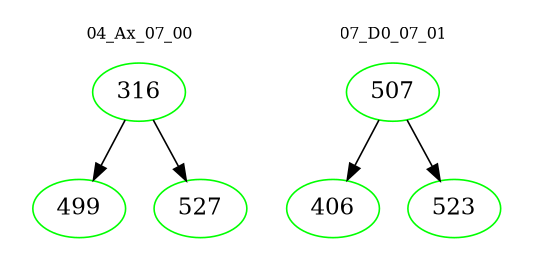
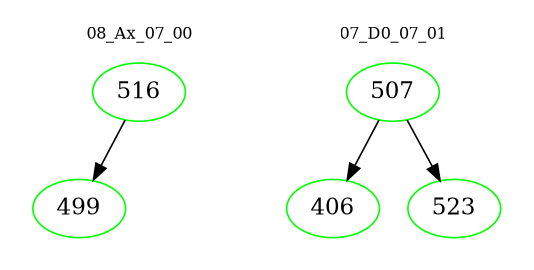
(140, 35) -> (140, 35)
(139, 92) -> (139, 92)
(200, 209) -> none
